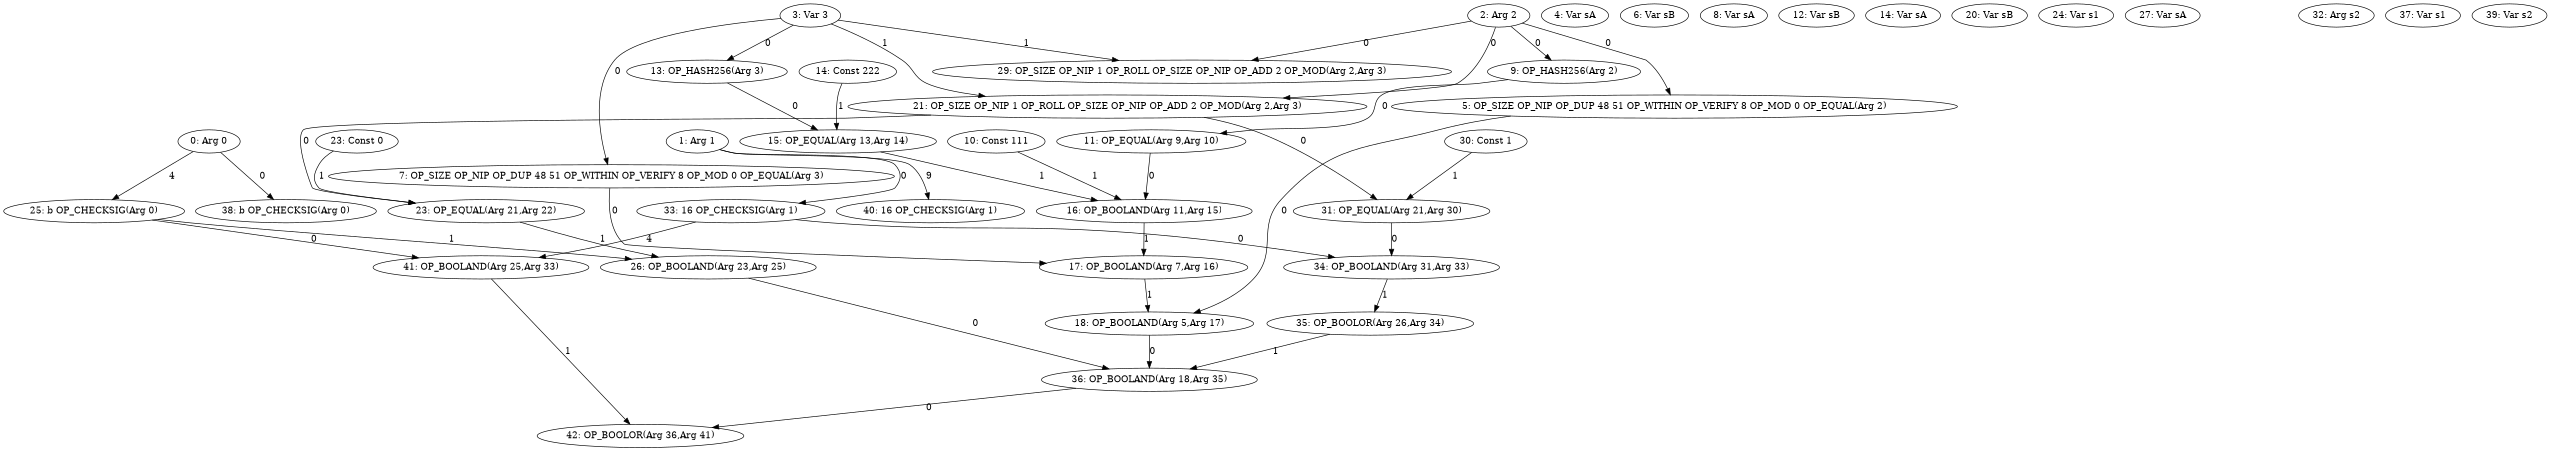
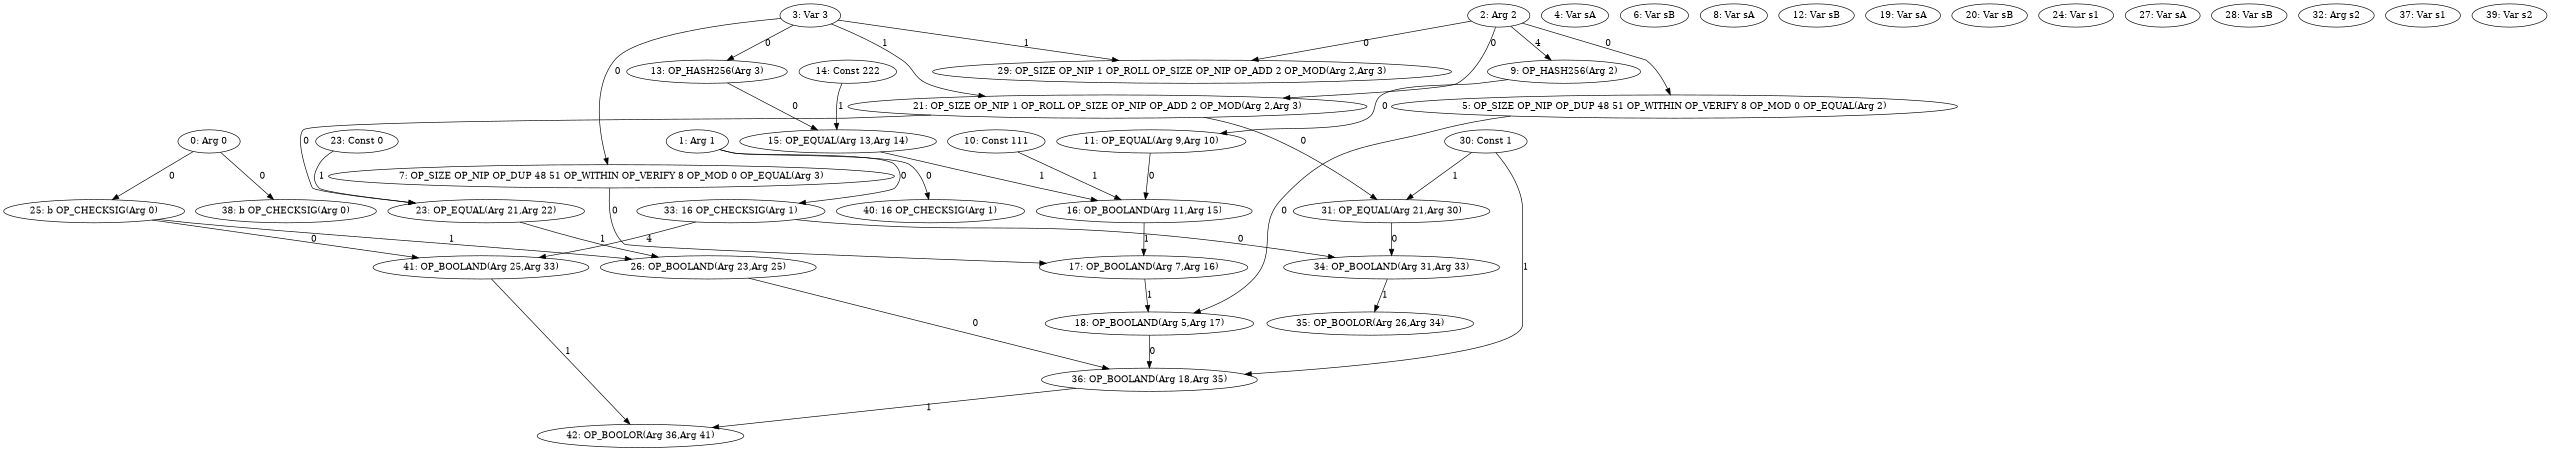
(1903, 16) -> (1903, 16)
none -> (2249, 16)
(1538, 44) -> (1538, 44)
(172, 176) -> (172, 176)
(929, 176) -> (929, 176)
(1263, 351) -> (1479, 347)
(929, 408) -> (929, 408)
